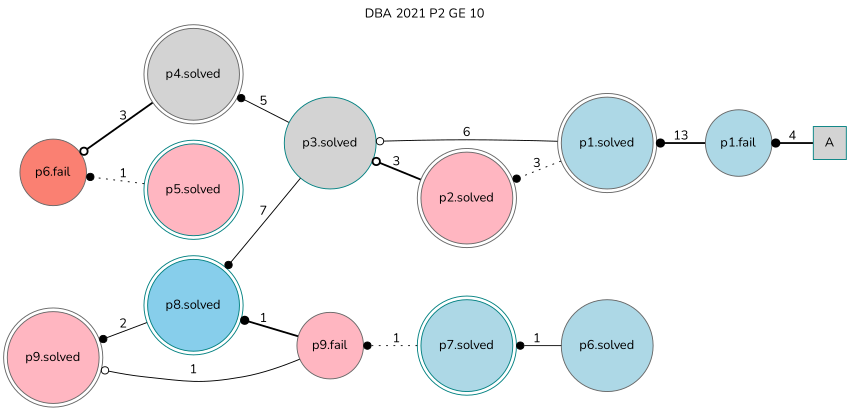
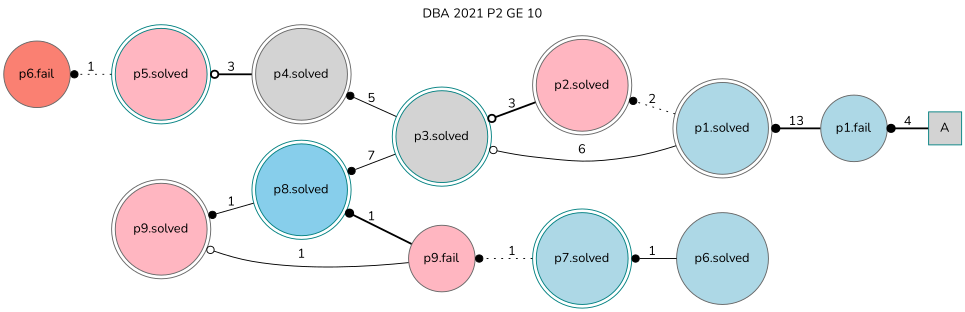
(120, 126) -> (235, 74)
(330, 143) -> (442, 137)
(537, 164) -> (652, 99)
(123, 324) -> (231, 202)
